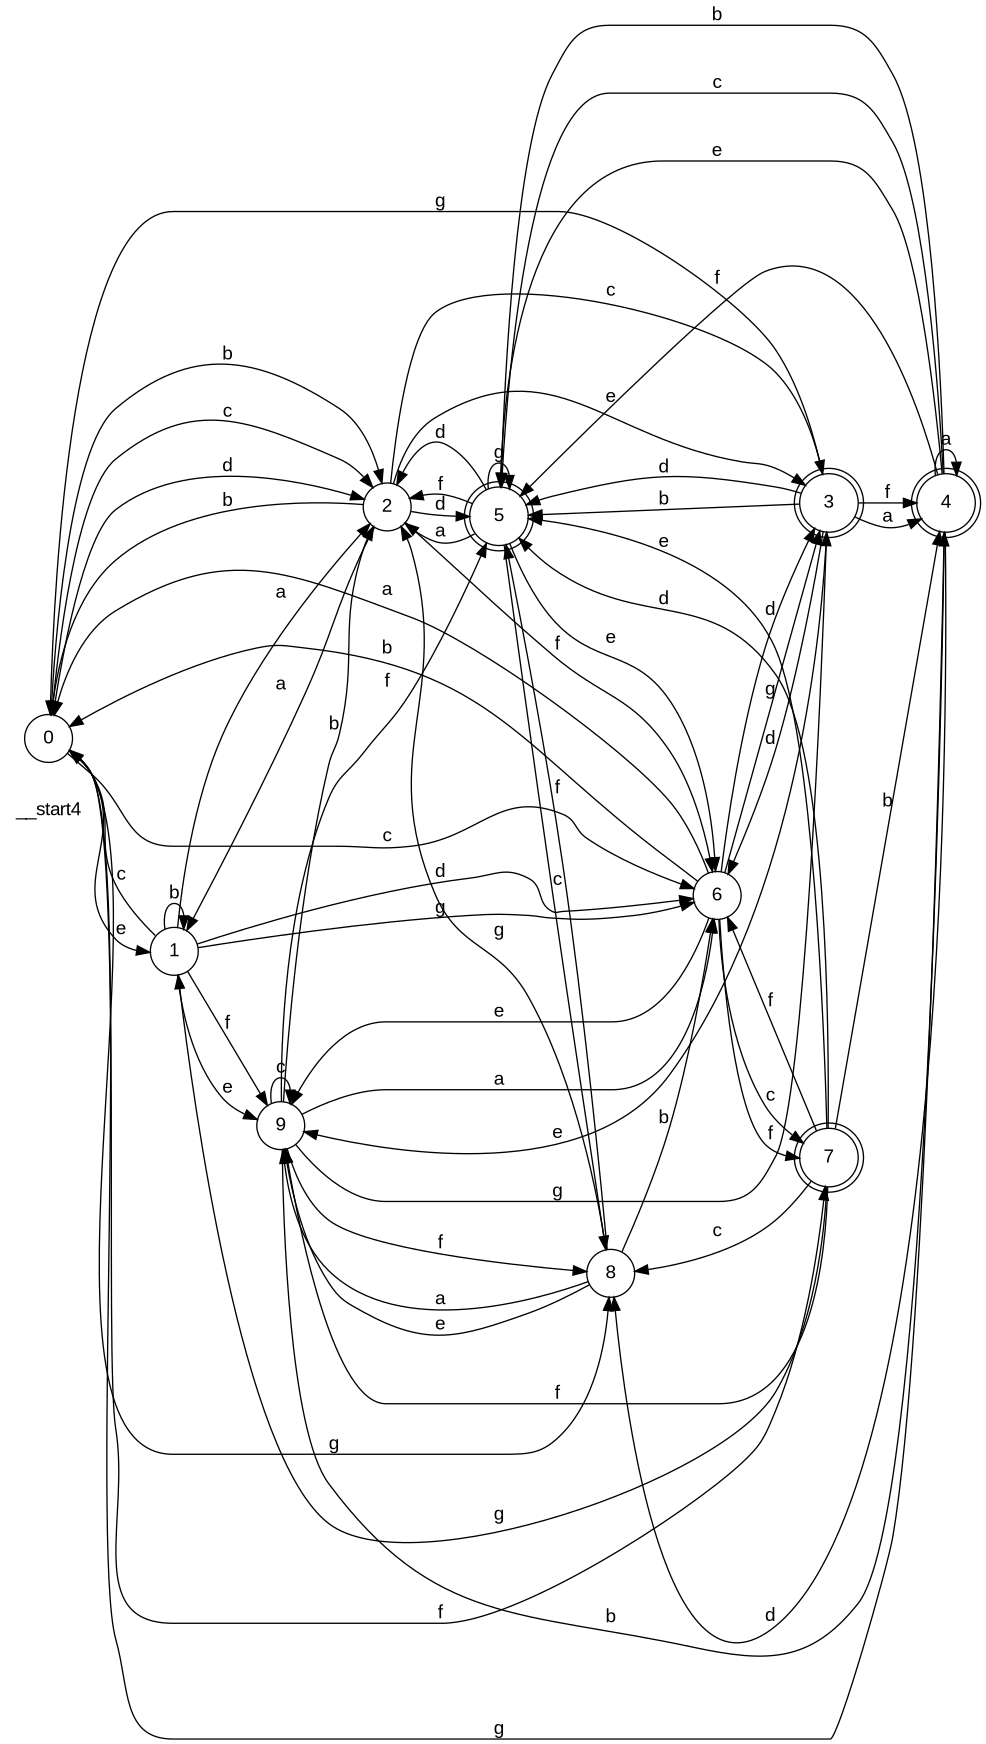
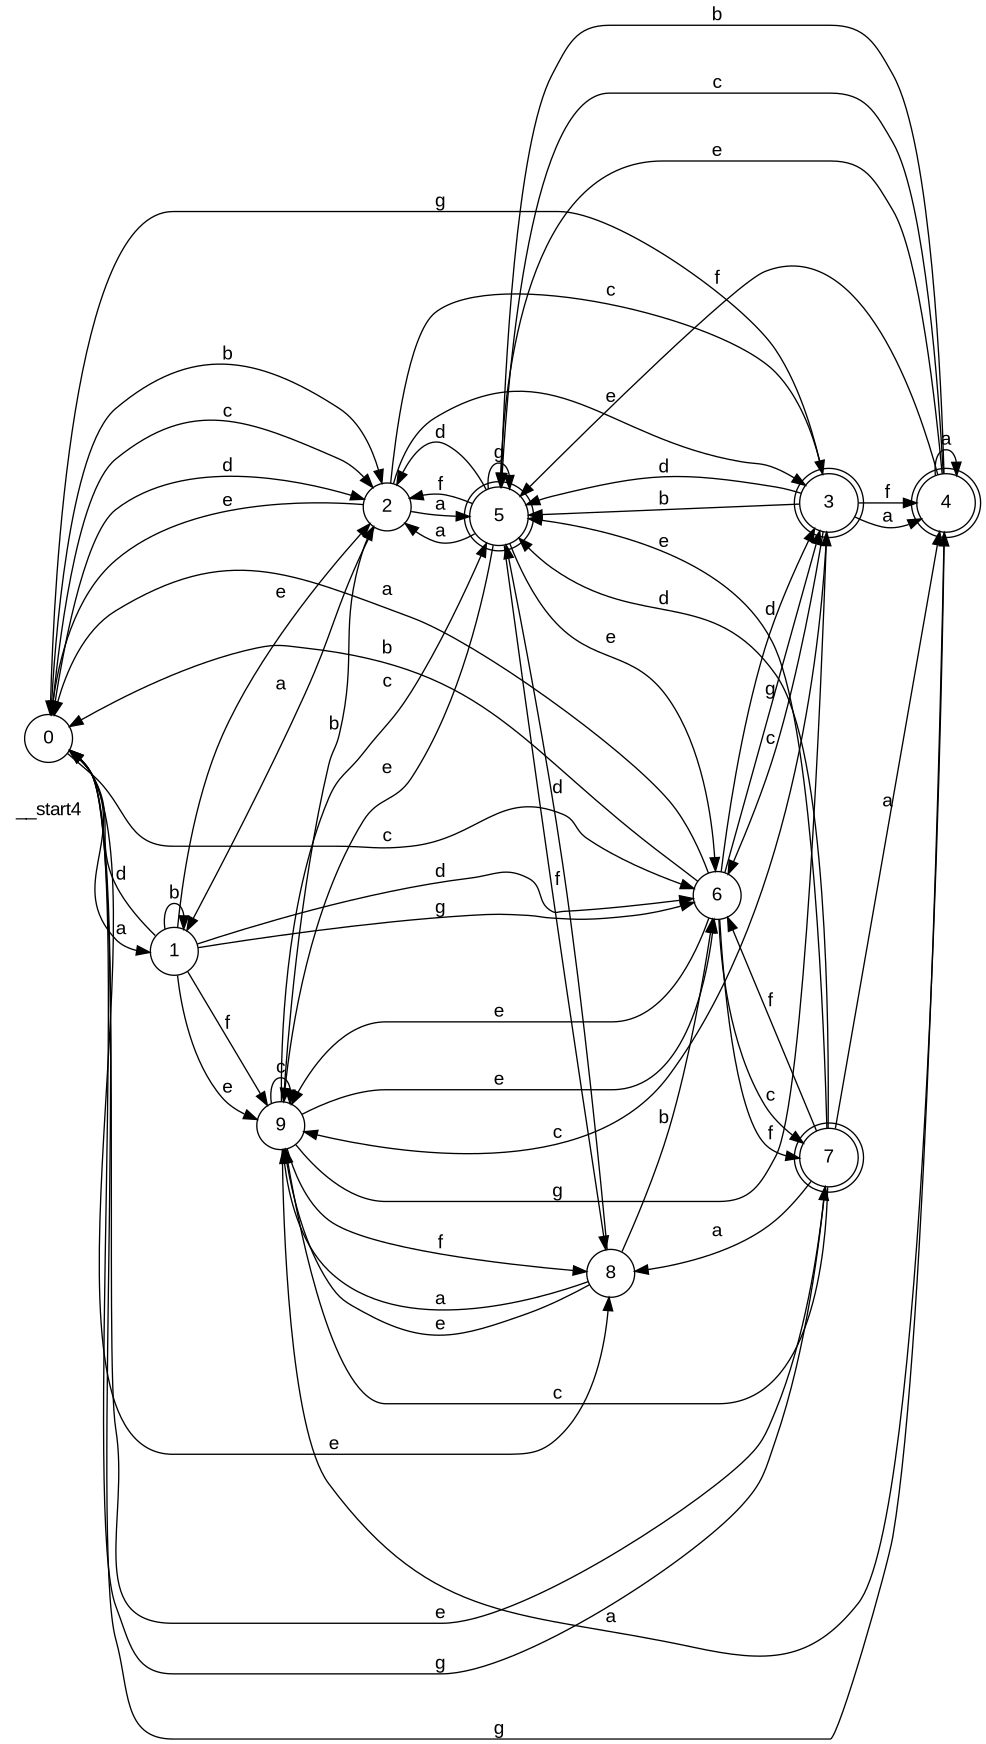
(228, 501) -> (228, 501)
(440, 505) -> (440, 505)
(281, 593) -> (281, 593)
(581, 676) -> none
(387, 682) -> (387, 682)
(770, 739) -> (770, 739)
(558, 788) -> (558, 788)
(887, 802) -> (887, 802)
none -> (374, 808)
(121, 875) -> (121, 875)
(558, 880) -> (558, 880)
(121, 929) -> (121, 929)
(458, 929) -> none
(499, 1080) -> (499, 1080)
(558, 1133) -> (558, 1133)
(717, 1231) -> (717, 1231)
(899, 1298) -> none
(558, 1394) -> (558, 1394)
(334, 1444) -> (334, 1444)
(396, 1541) -> (174, 1674)
(440, 1613) -> (440, 1613)
(611, 1617) -> (611, 1617)
